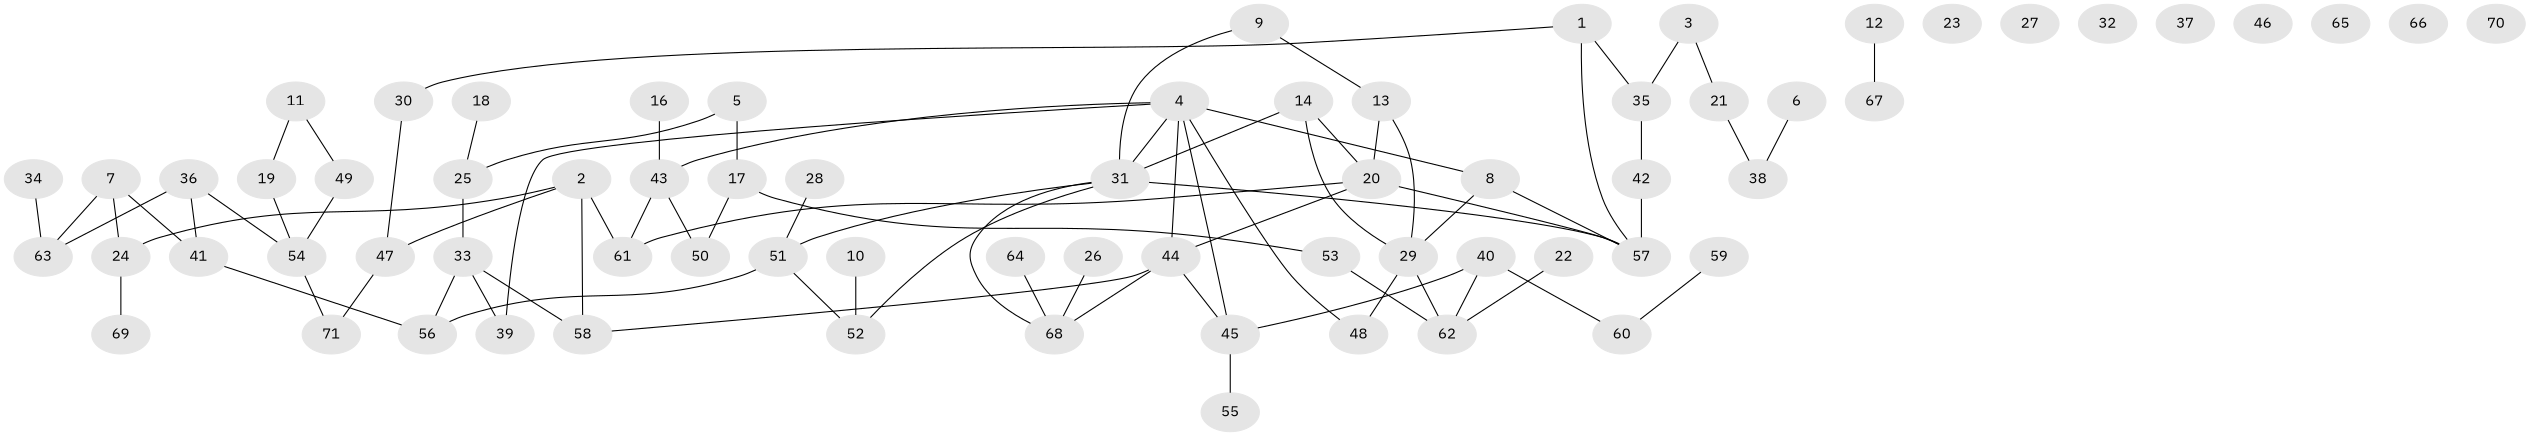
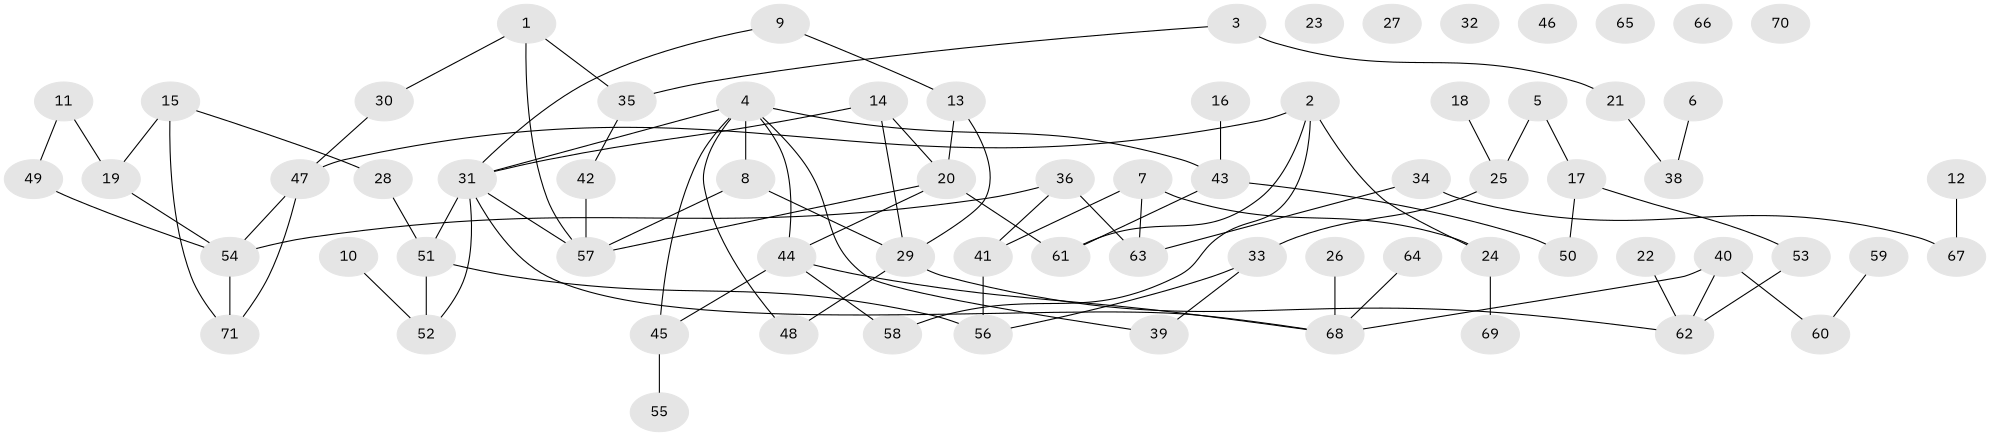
(2185, 24) -> none
none -> (171, 101)
none -> (265, 218)
none -> (1676, 219)
(523, 296) -> none
(1362, 303) -> (1533, 302)
